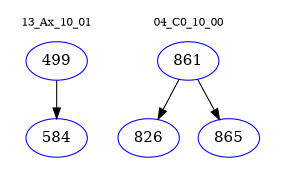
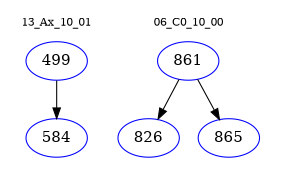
(189, 23) -> (189, 23)
